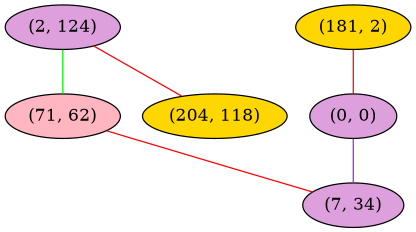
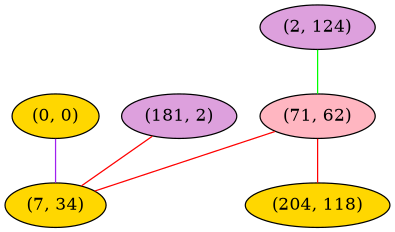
(353, 27) -> (179, 116)
(138, 71) -> (318, 161)
(353, 72) -> (117, 161)
(353, 116) -> (56, 116)
(353, 205) -> (56, 205)
